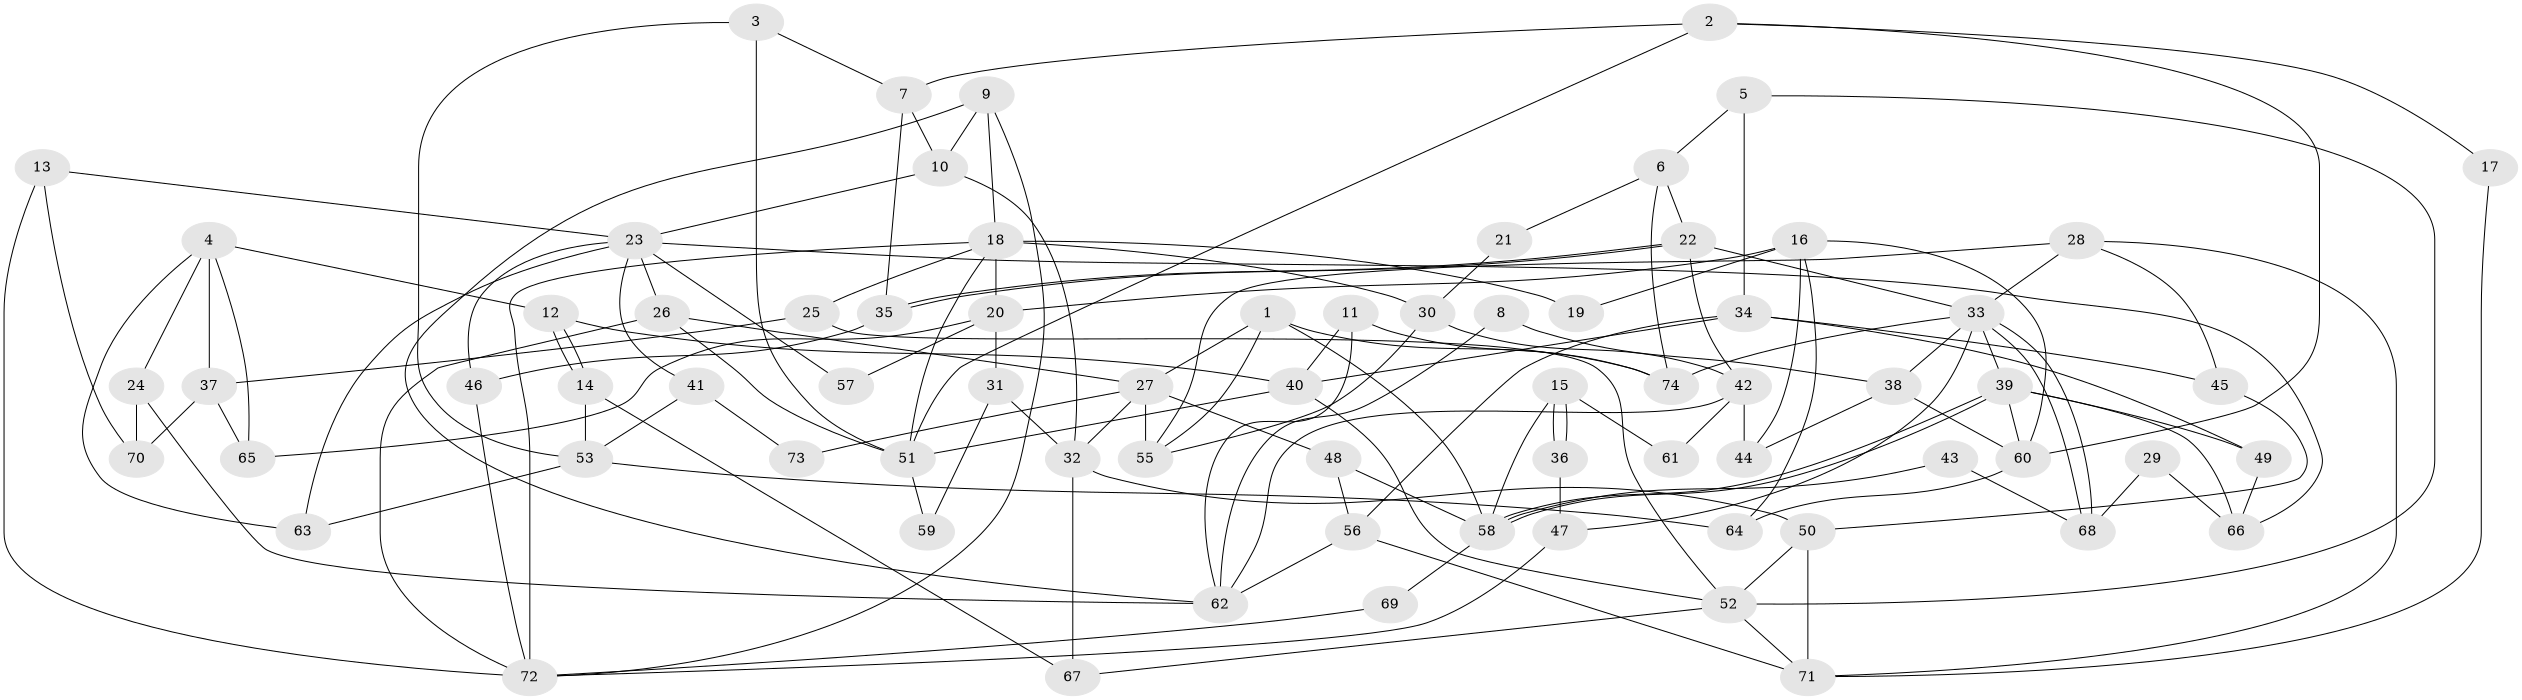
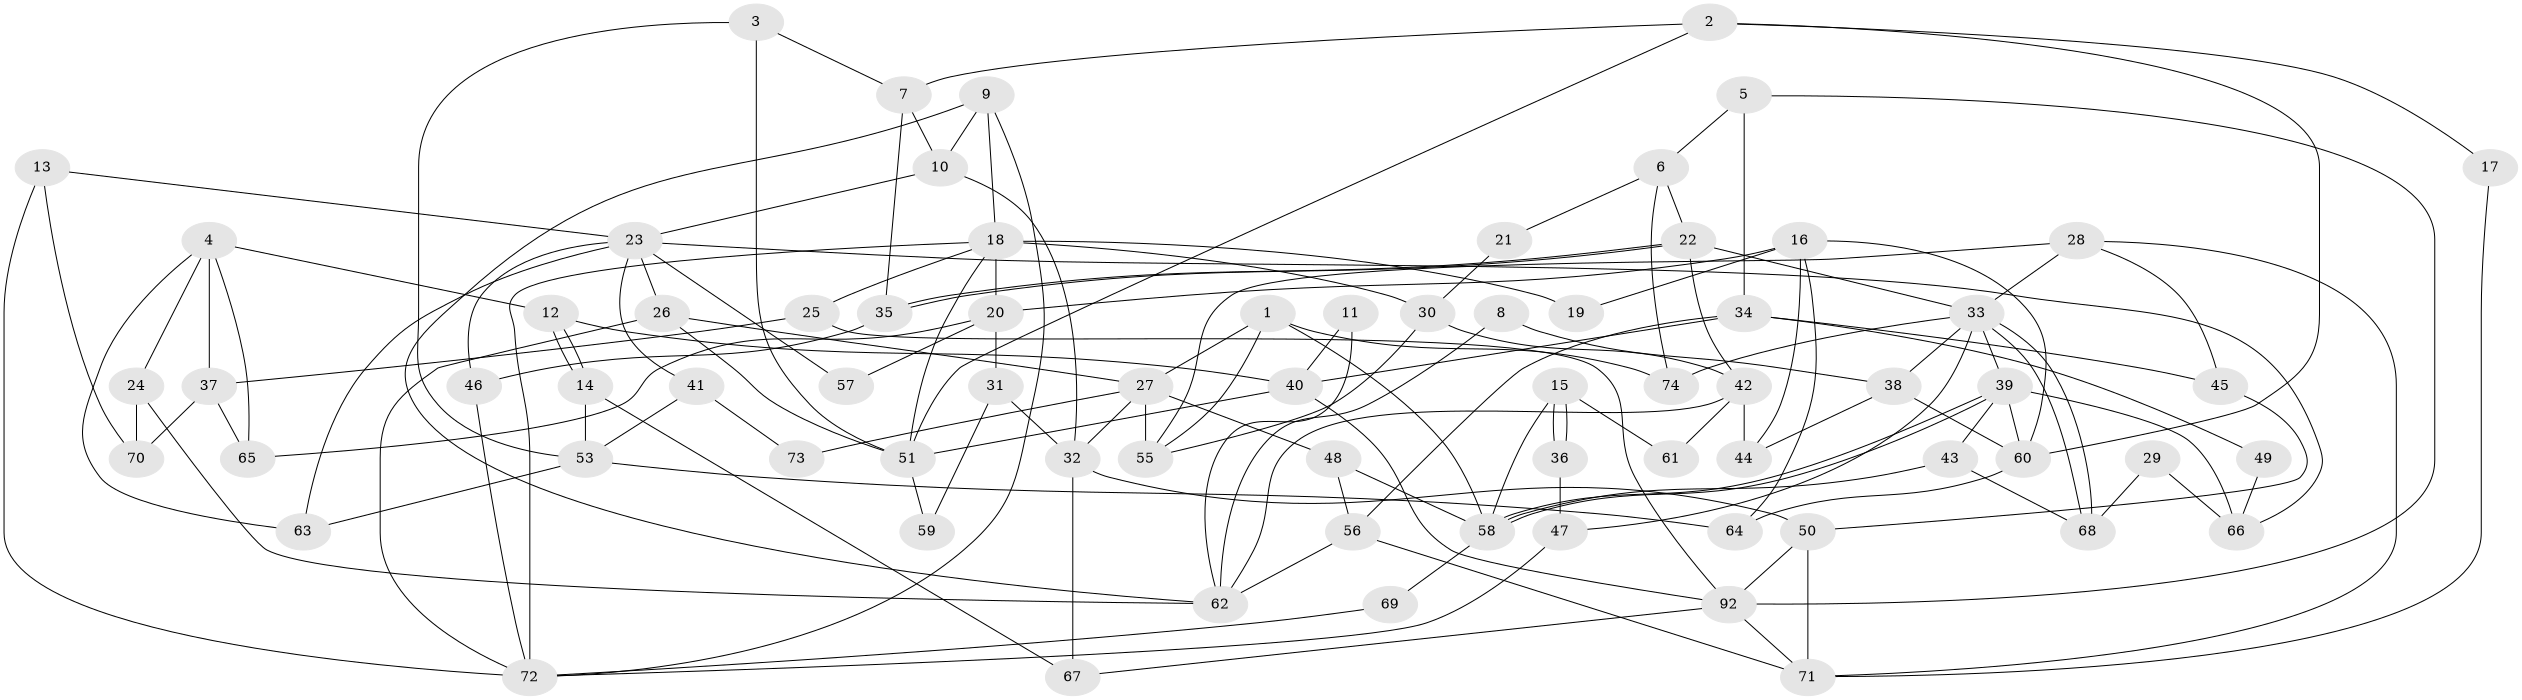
(1511, 350) -> none
(2190, 431) -> (1978, 423)
(1729, 605) -> (1729, 605)
